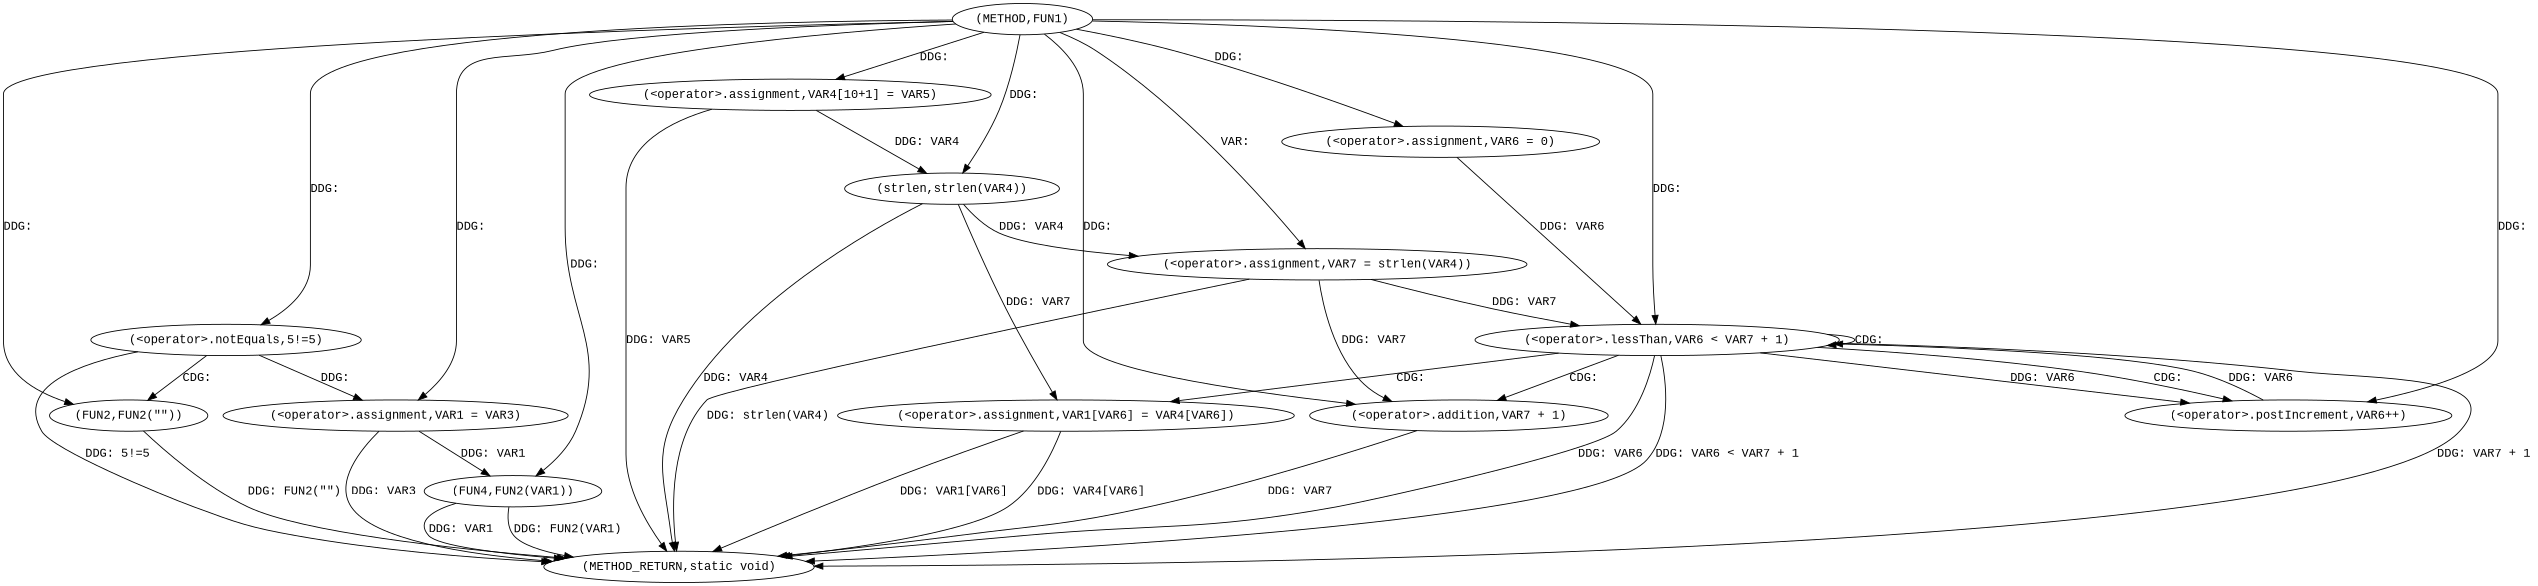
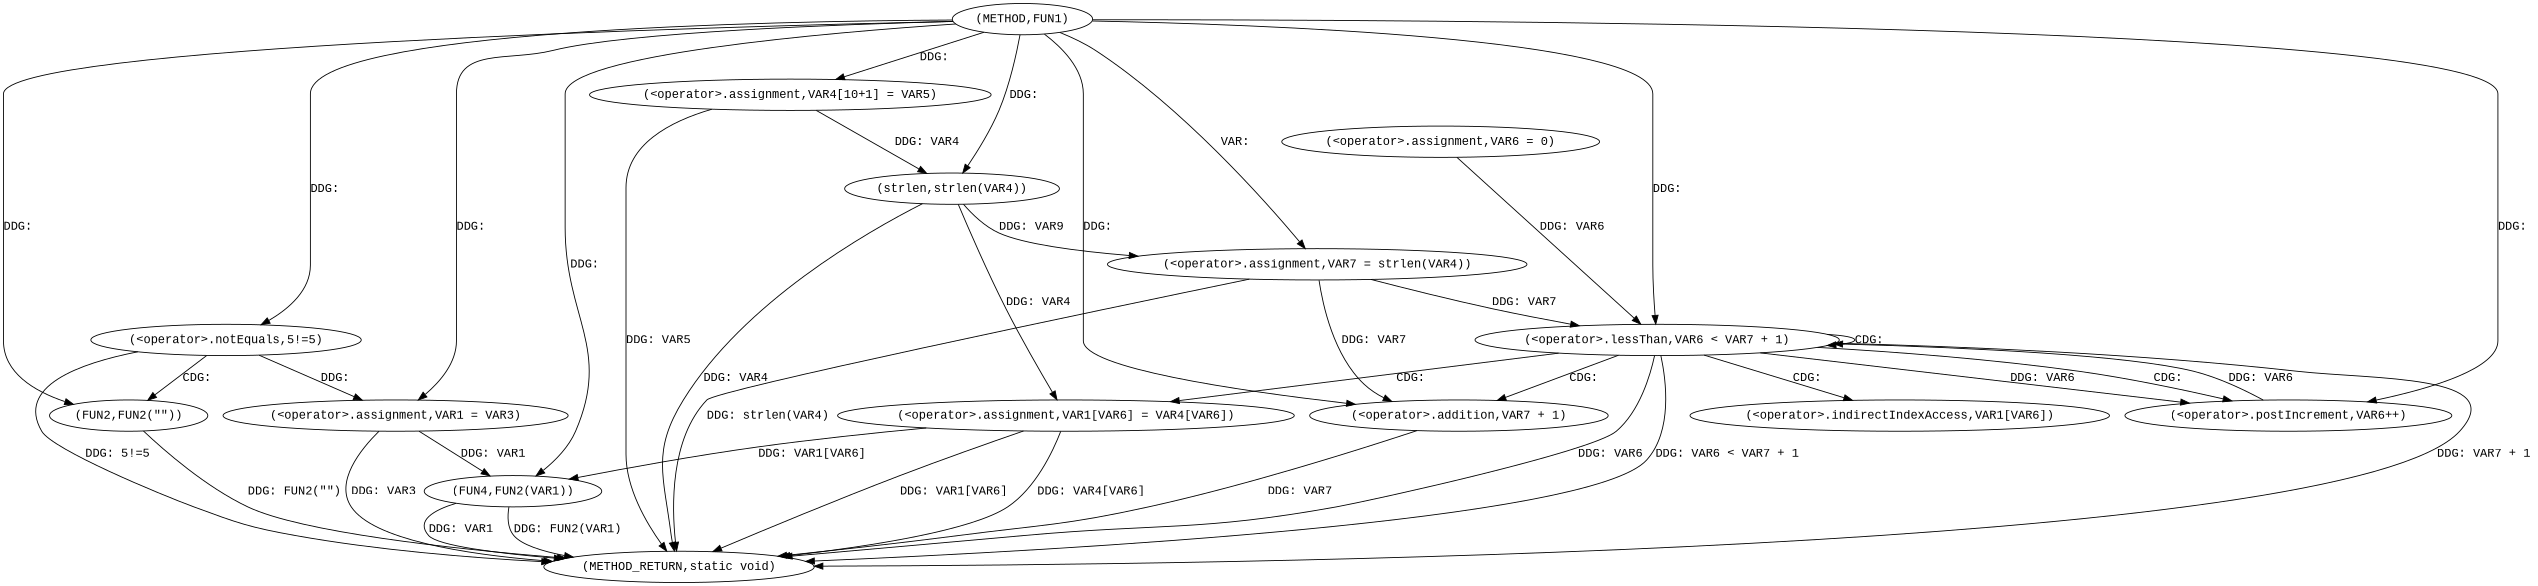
(1238, 69) -> none
(1032, 226) -> (1032, 226)
(1039, 302) -> (1039, 302)
none -> (1900, 416)
none -> (751, 448)
